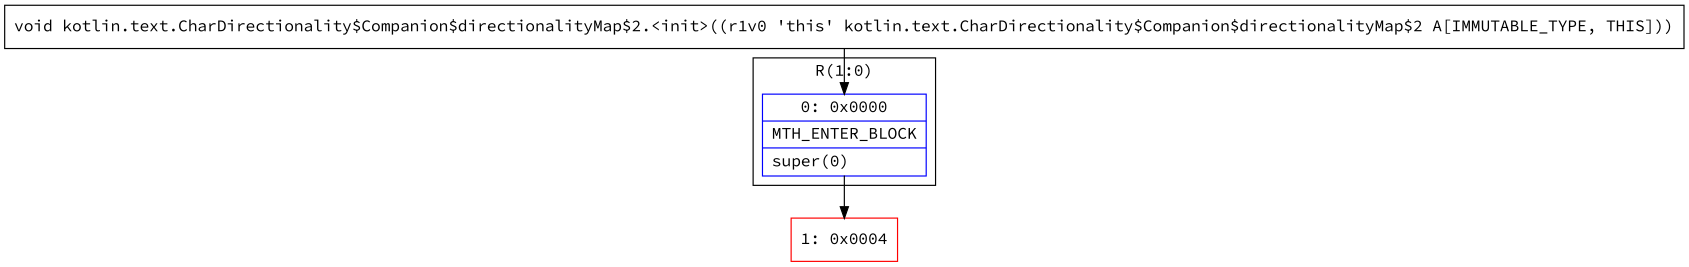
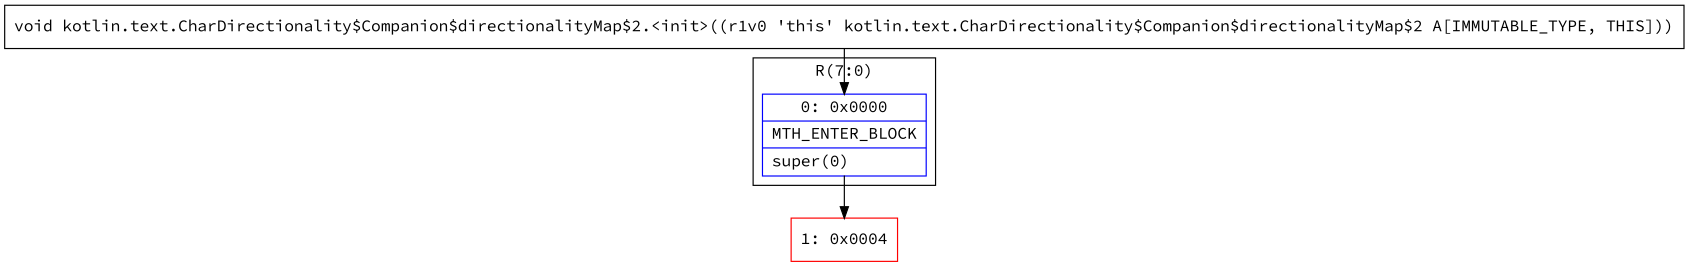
(844, 71) -> (844, 71)
